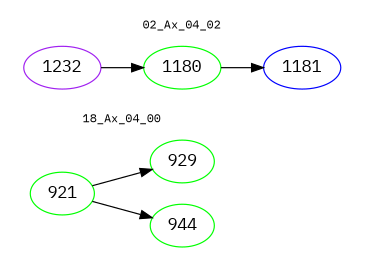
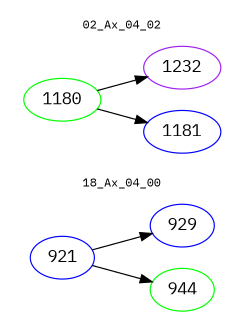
(116, 68) -> (117, 85)
(182, 162) -> (182, 226)
(62, 194) -> (62, 258)
